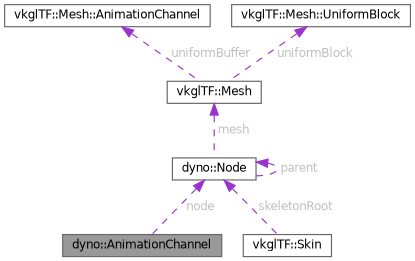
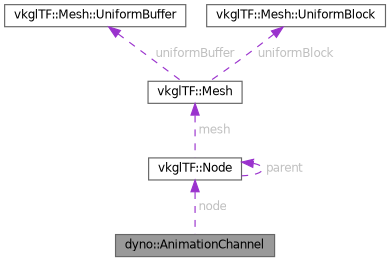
(107, 16) -> (95, 16)
(214, 169) -> (195, 169)
(287, 246) -> none
